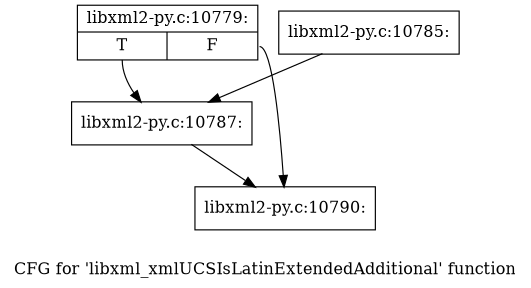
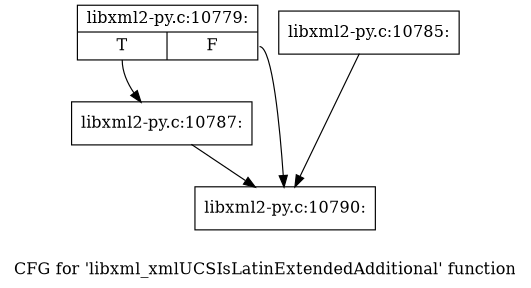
(279, 72) -> (330, 115)
